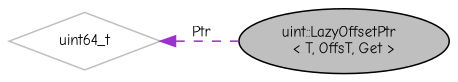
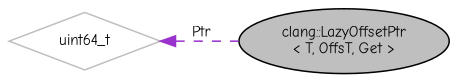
(344, 41) -> (344, 41)
